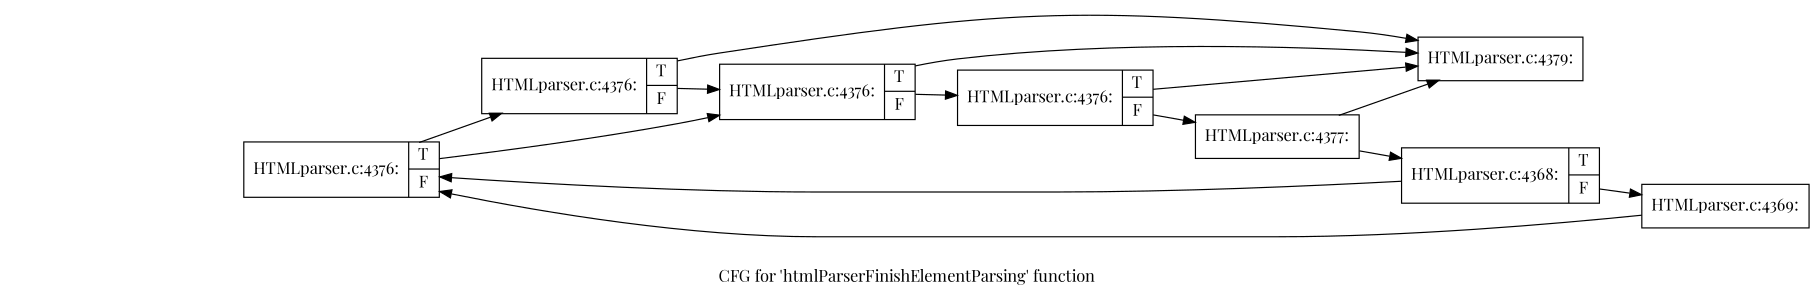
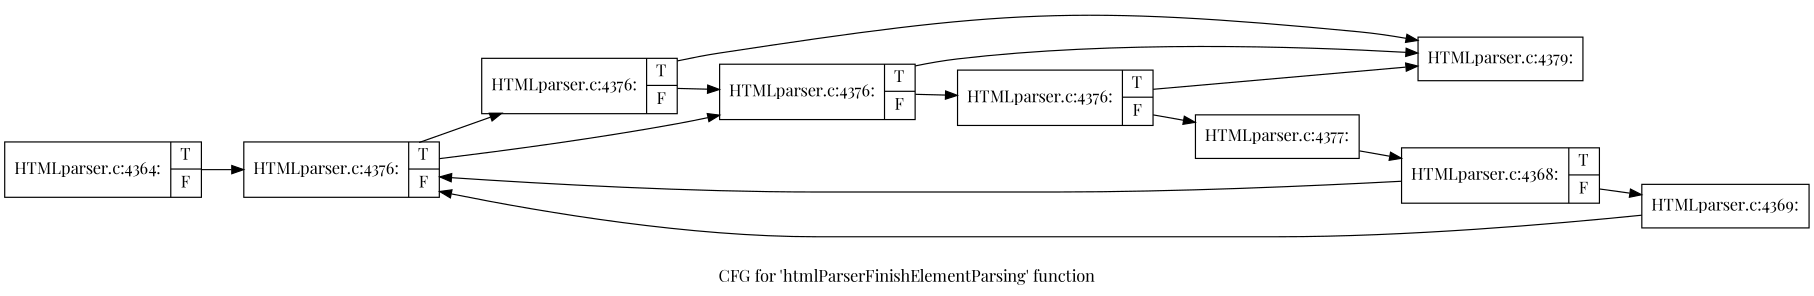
(1383, 100) -> none
none -> (103, 170)
